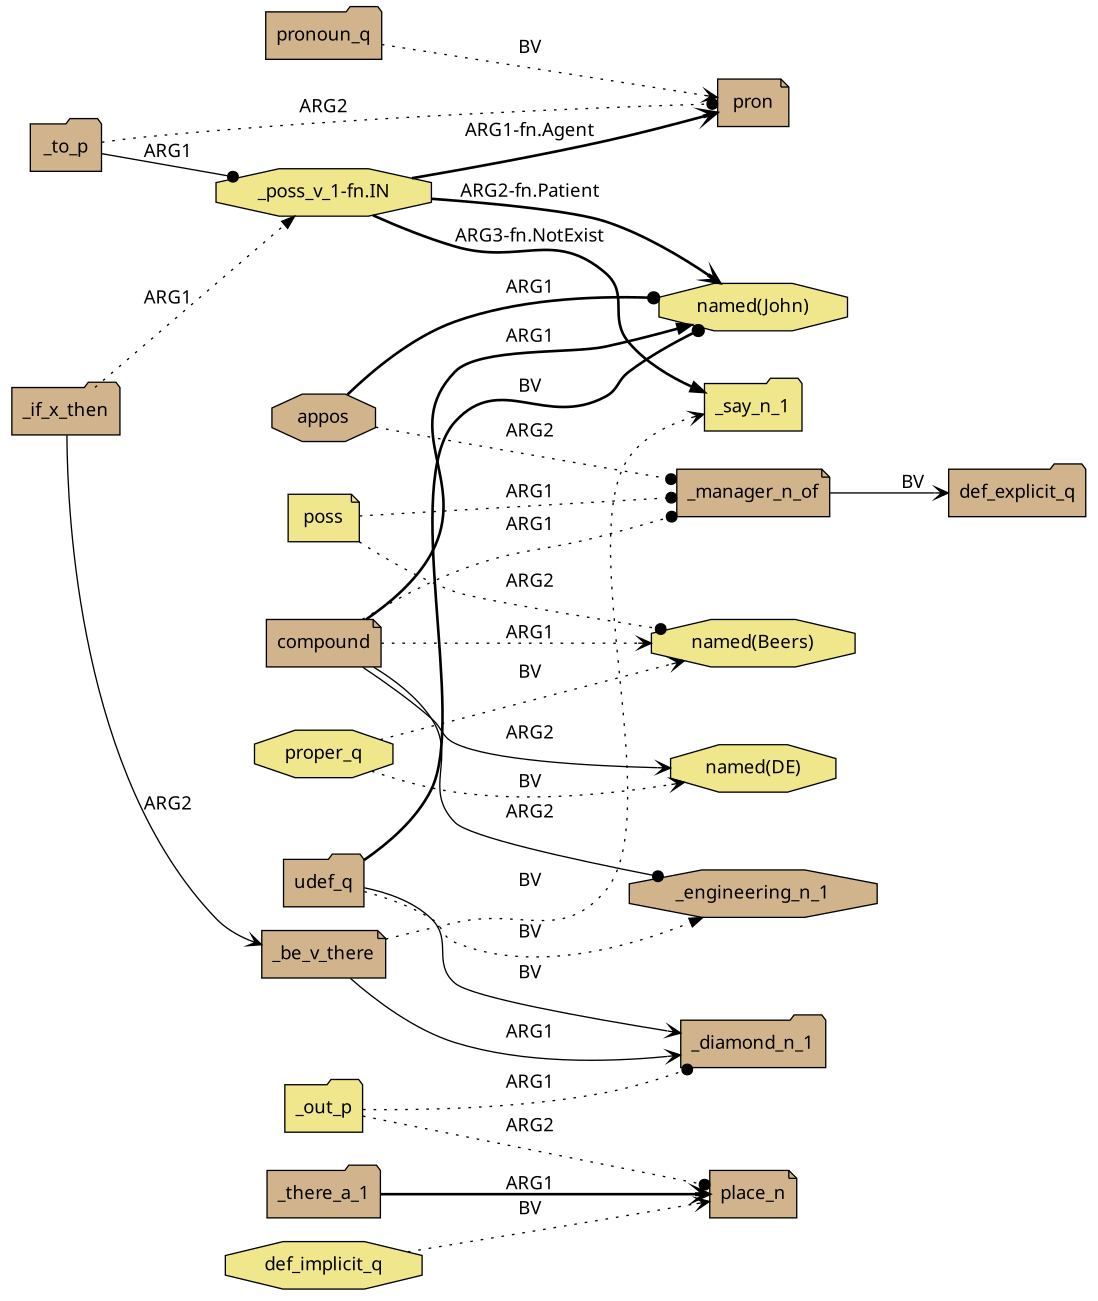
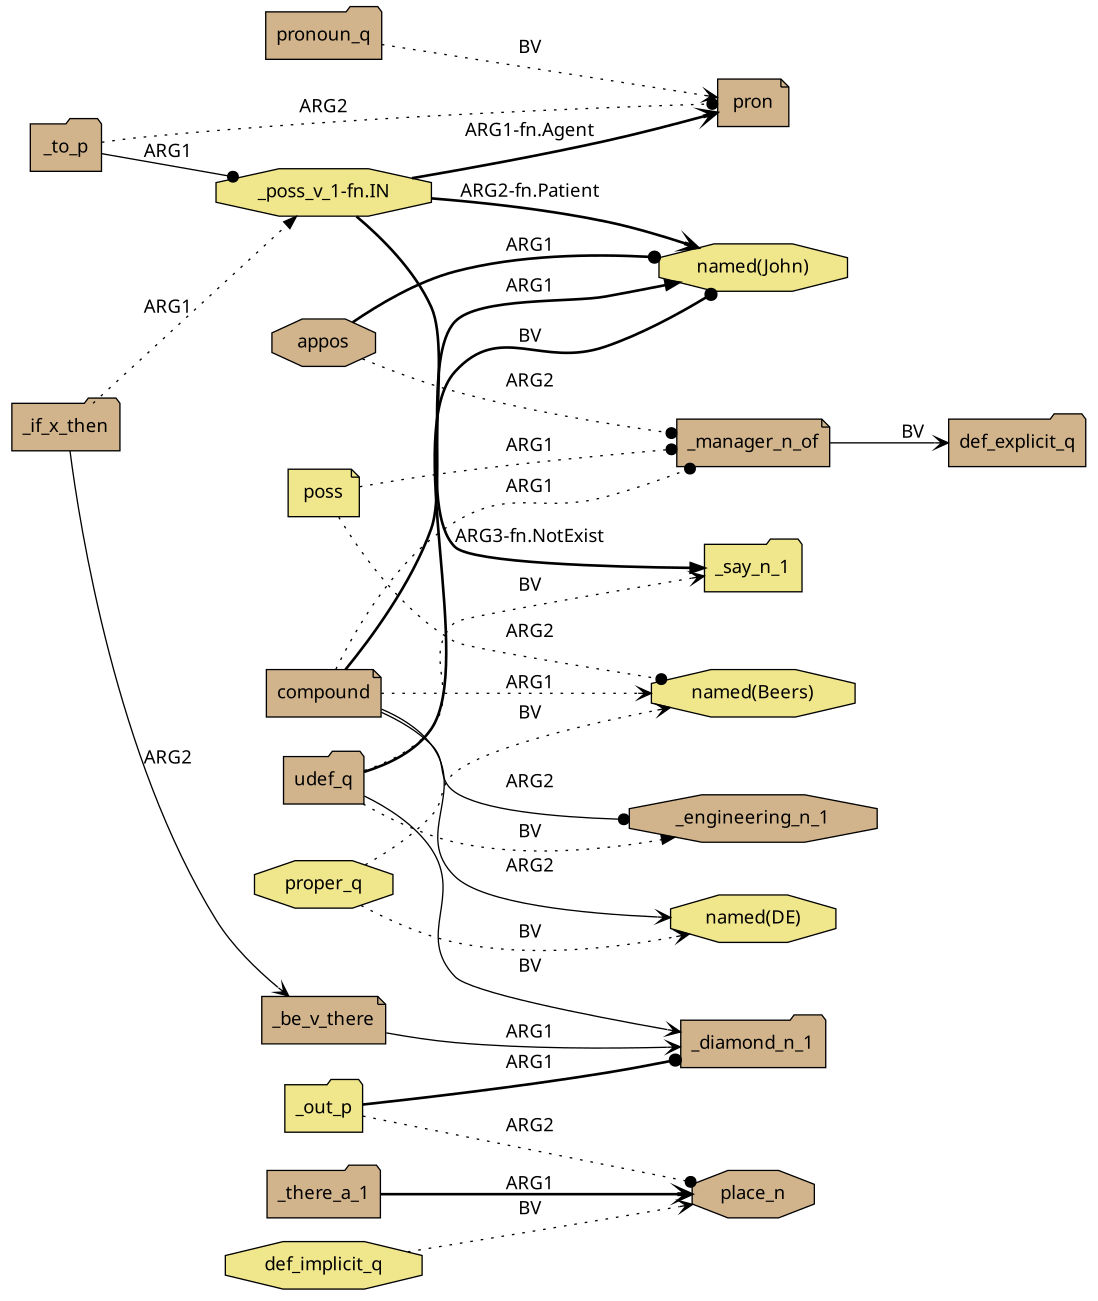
(626, 752) -> (478, 616)
(524, 1104) -> (517, 1086)
(753, 1194) -> (753, 1194)
